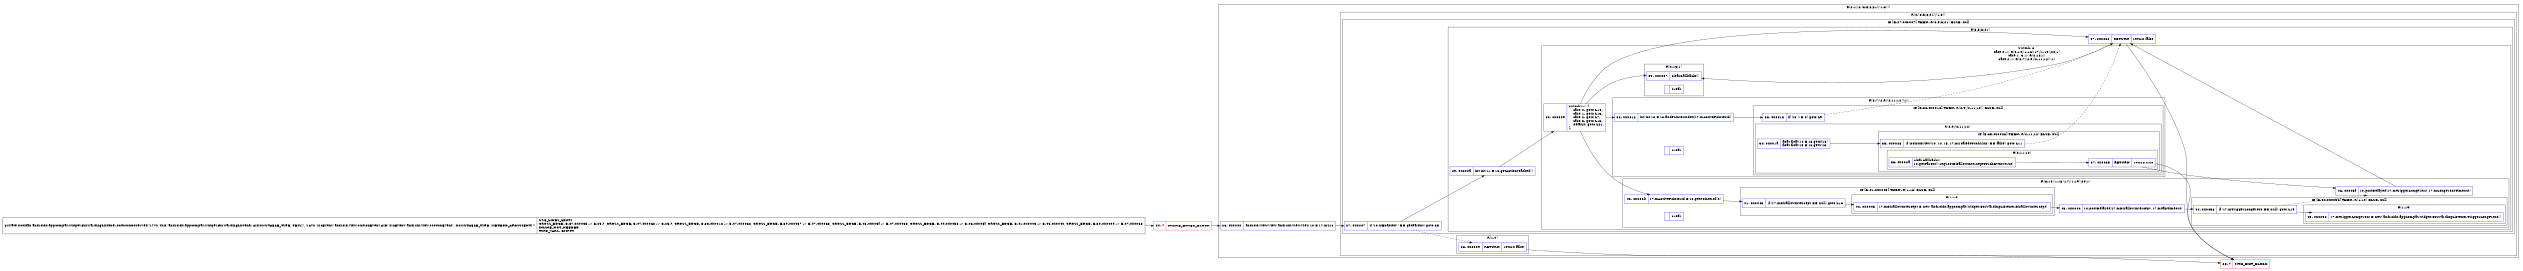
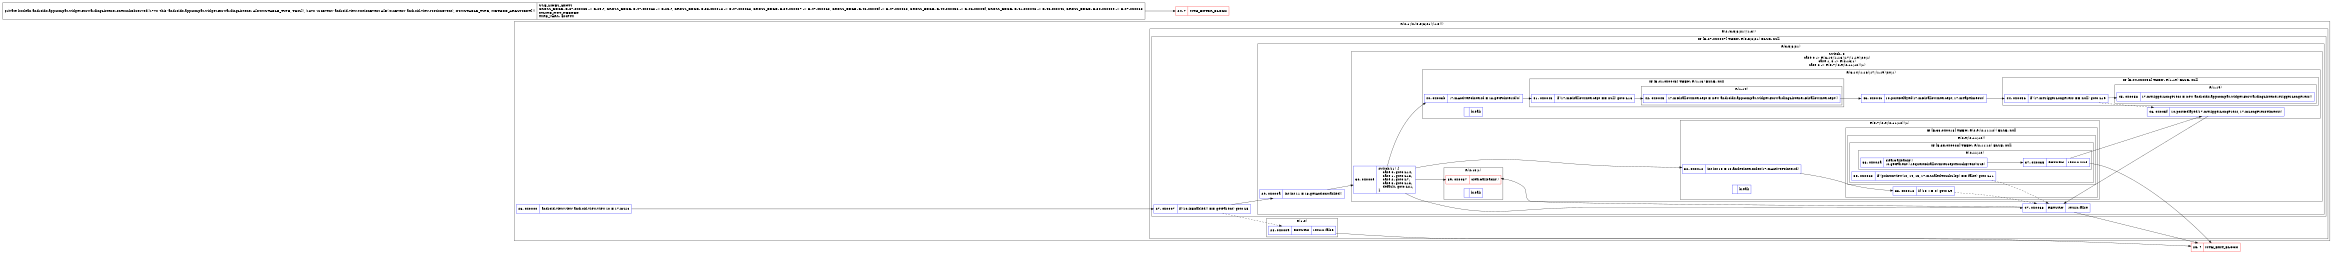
(1674, 76) -> (1473, 180)
(1794, 144) -> none
(1189, 226) -> (1208, 11)
(1215, 226) -> none
